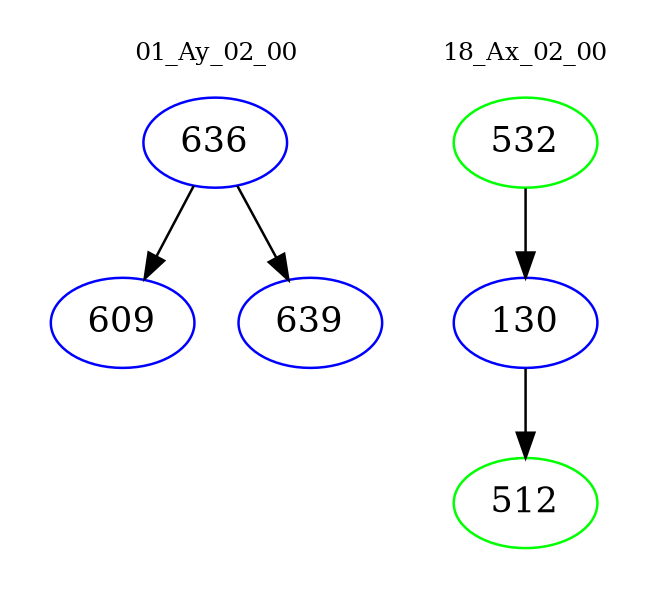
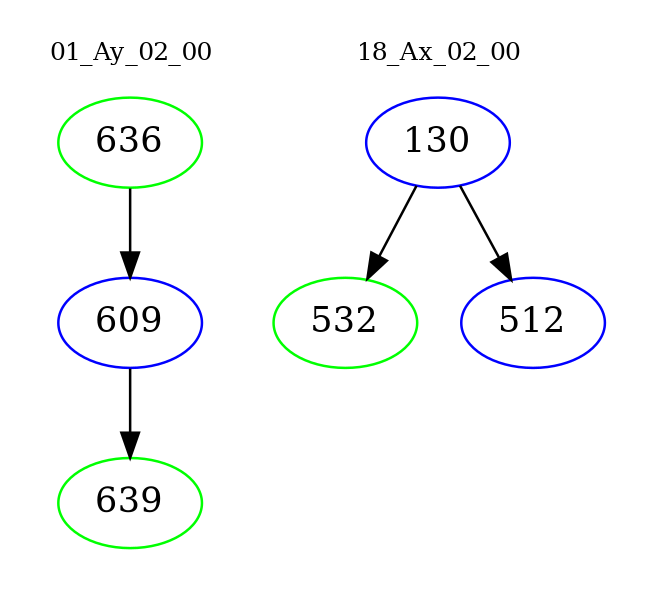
(215, 143) -> (130, 143)
(526, 220) -> (398, 221)
(257, 222) -> (130, 401)
(310, 323) -> (130, 503)
(526, 503) -> (533, 323)
